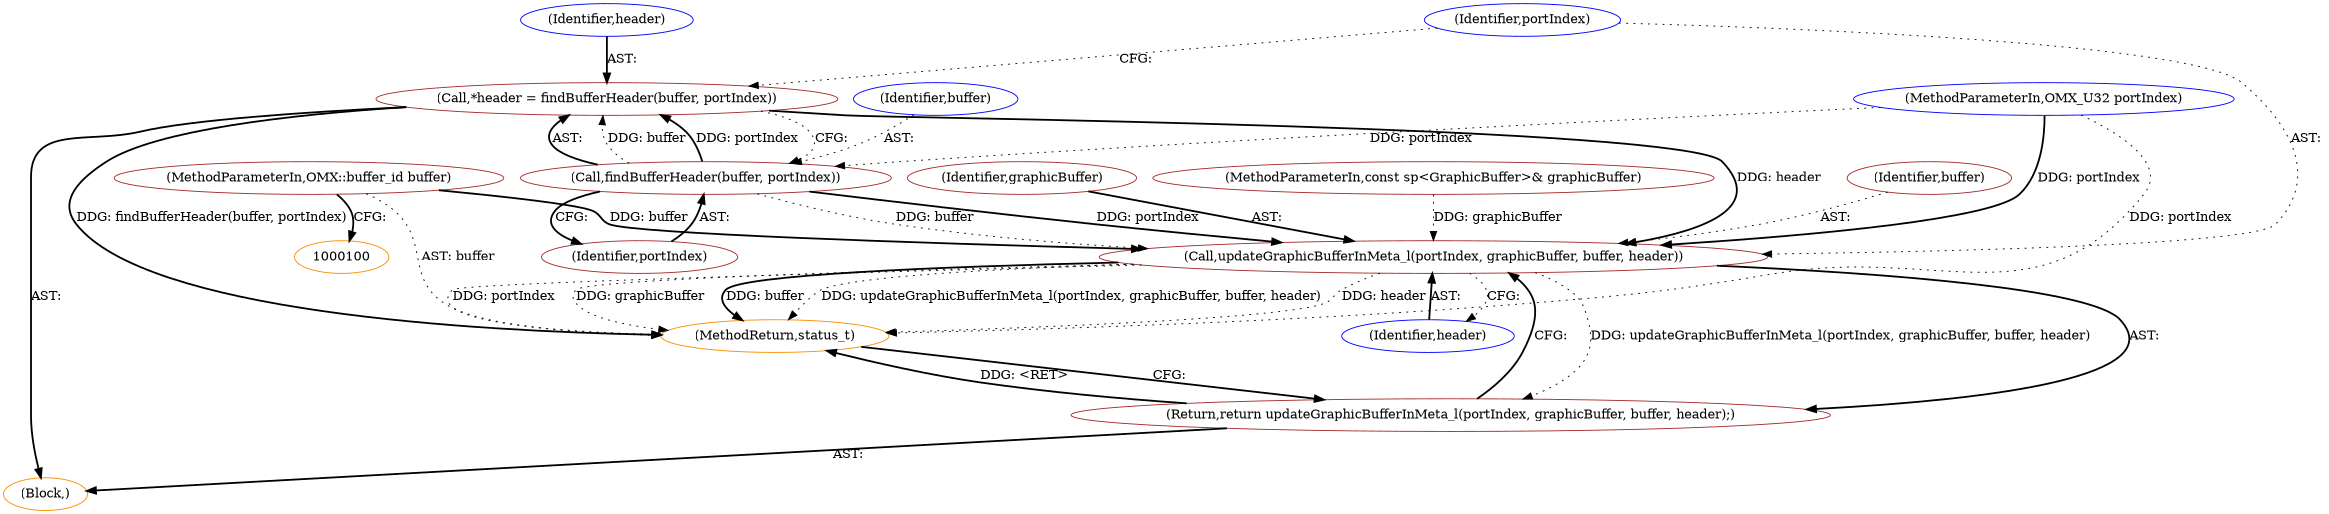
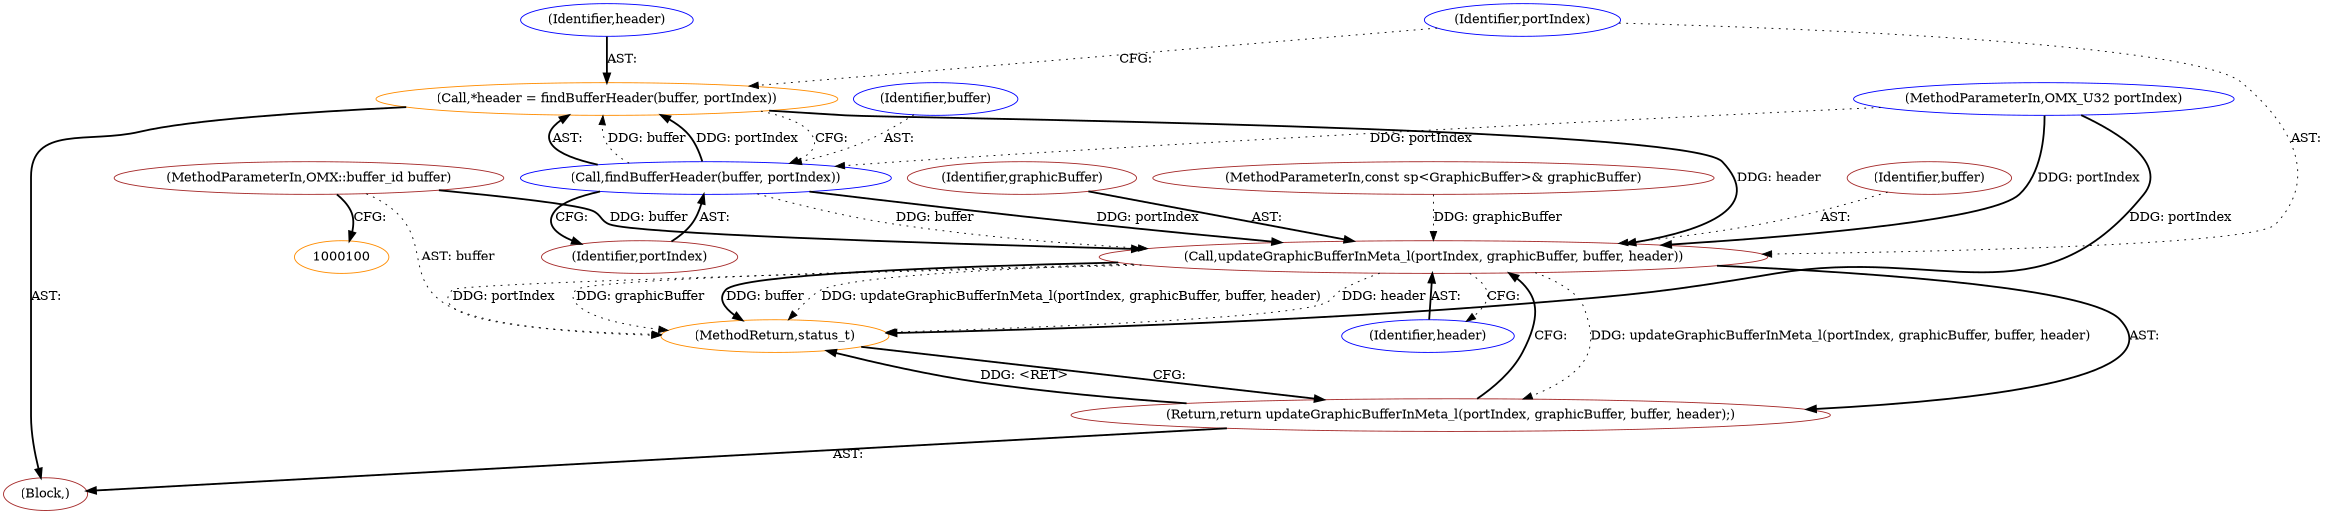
(607, 99) -> (607, 99)
(706, 178) -> (706, 178)
(166, 276) -> none
(1591, 298) -> (1591, 298)
(46, 494) -> (46, 494)
